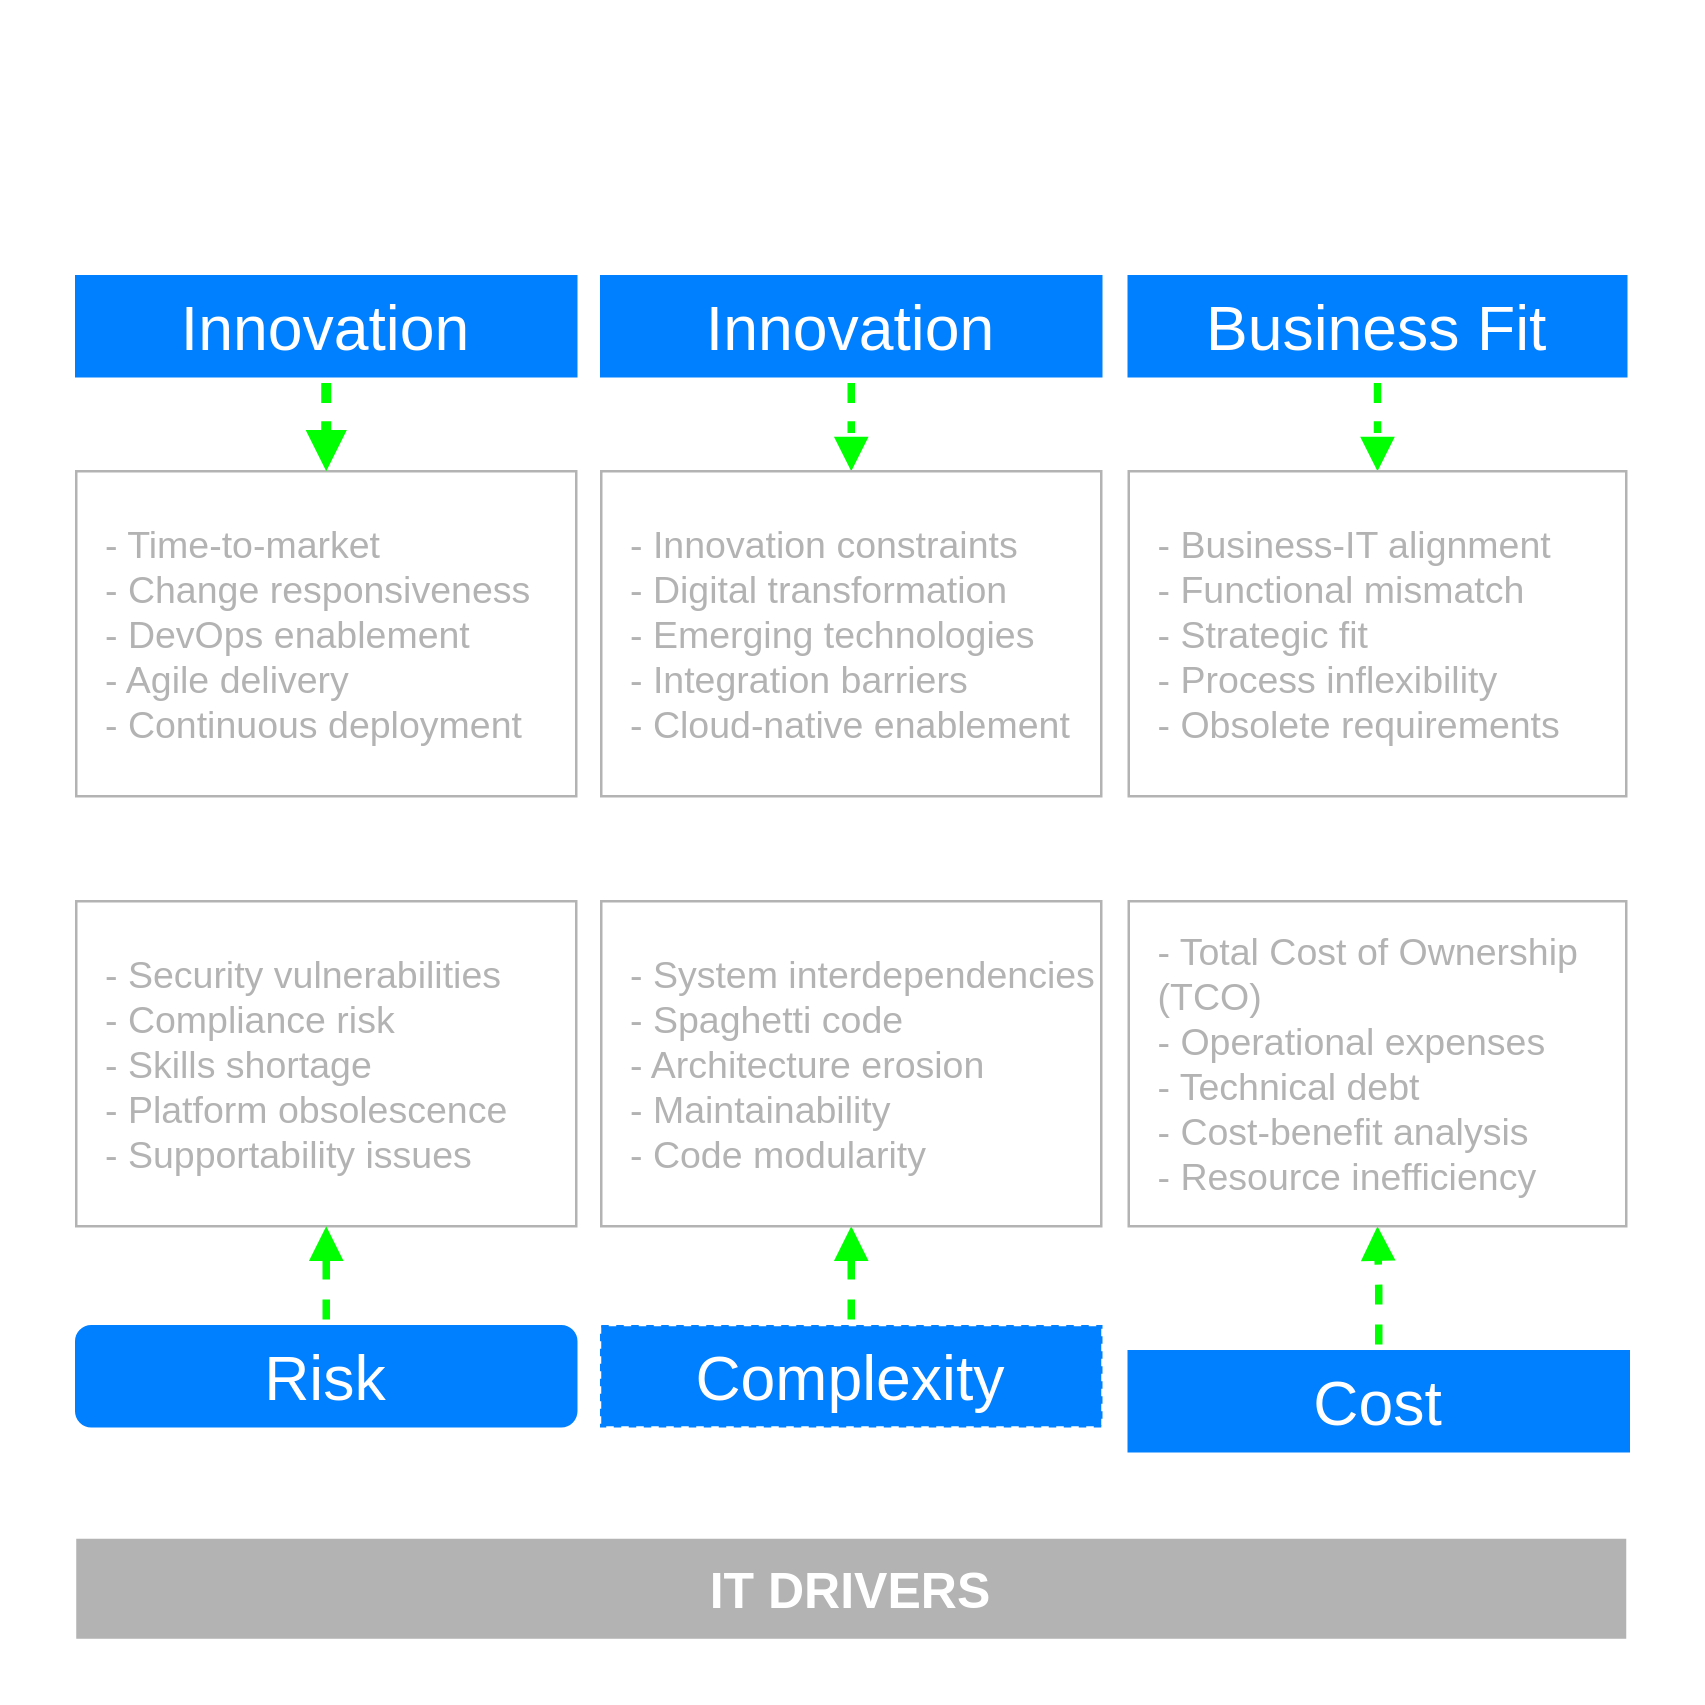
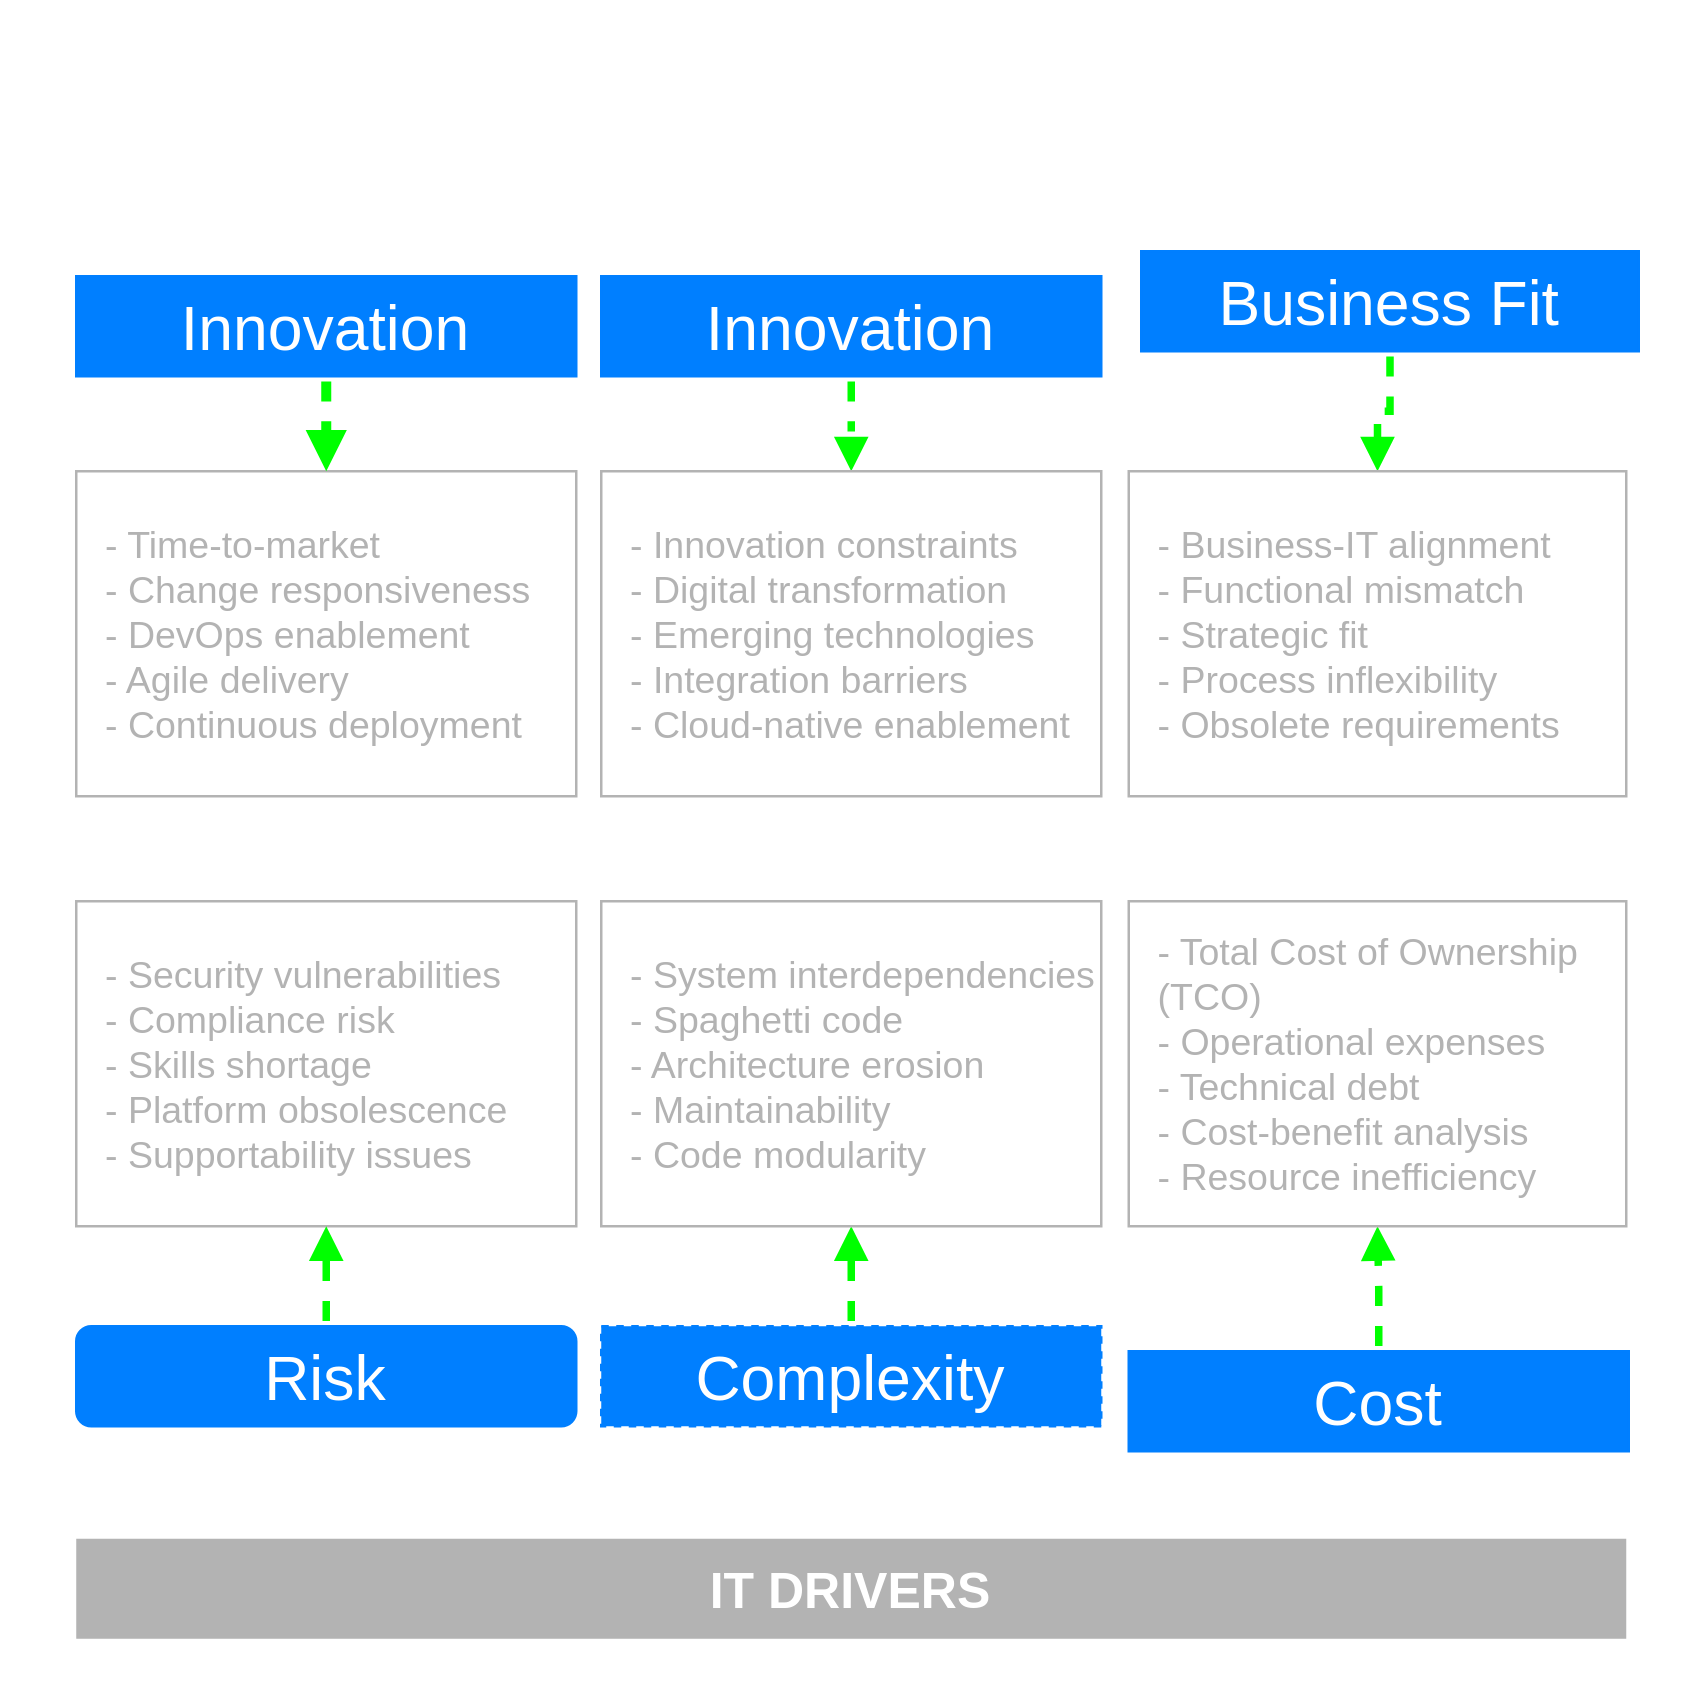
(1378, 326) -> (1390, 301)
